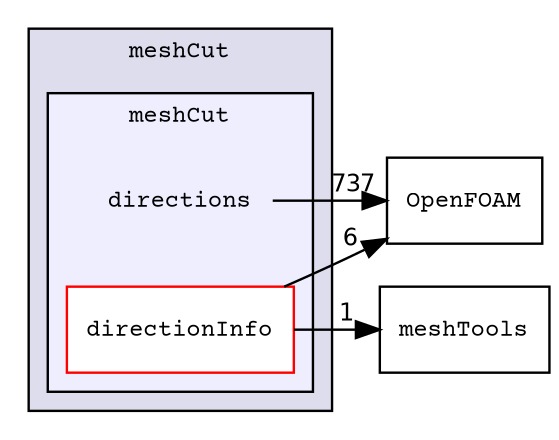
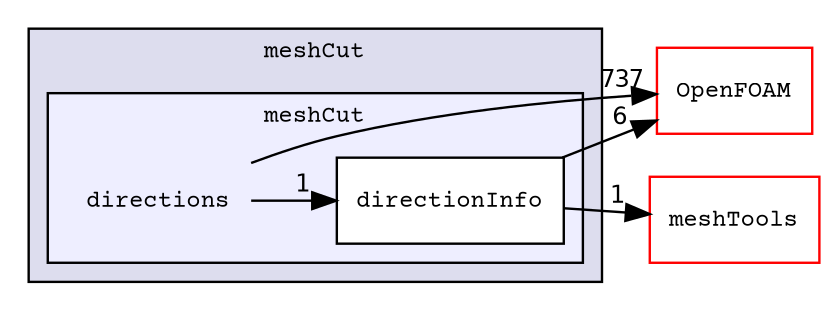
none -> (282, 201)
(465, 201) -> (735, 91)
(180, 330) -> (450, 201)
(465, 330) -> (735, 220)
